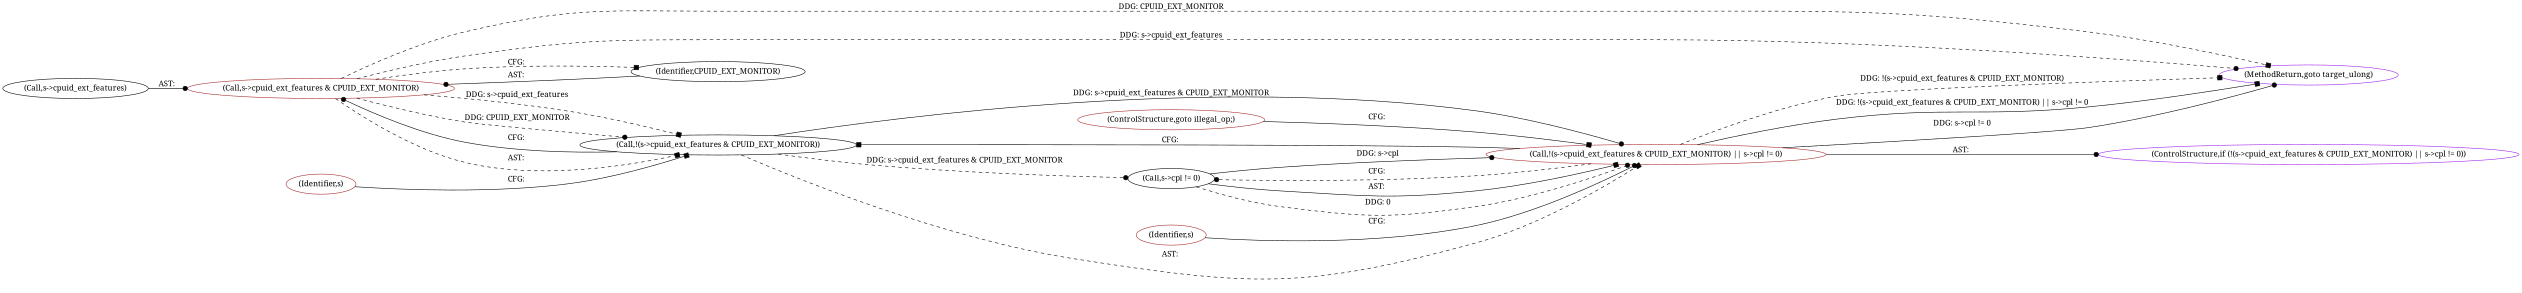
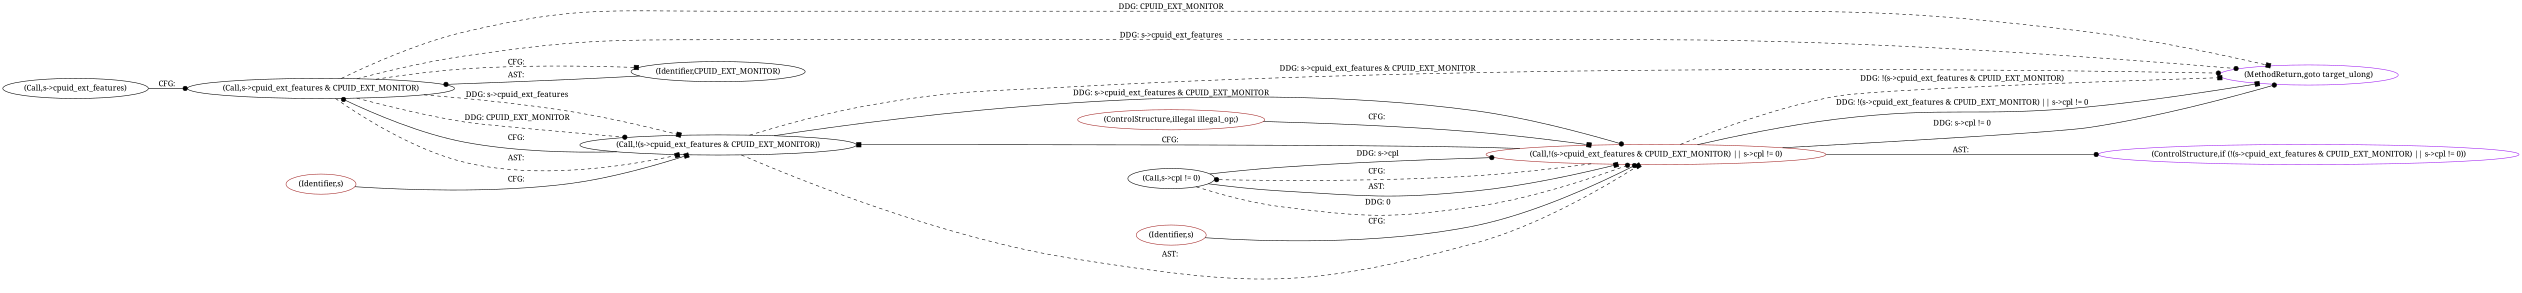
(168, 84) -> (168, 84)
(321, 88) -> (321, 88)
(1171, 120) -> (1171, 120)
(950, 171) -> (1480, 73)
